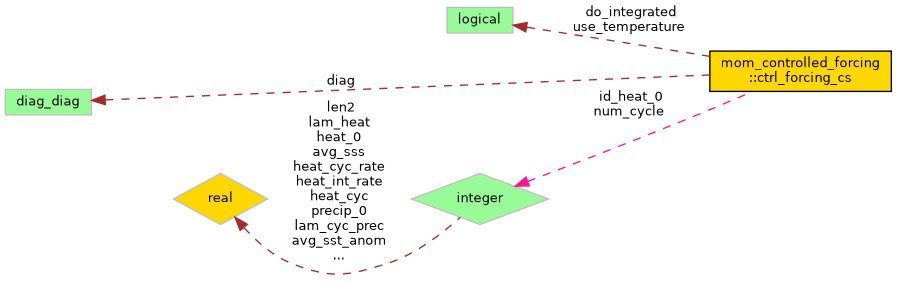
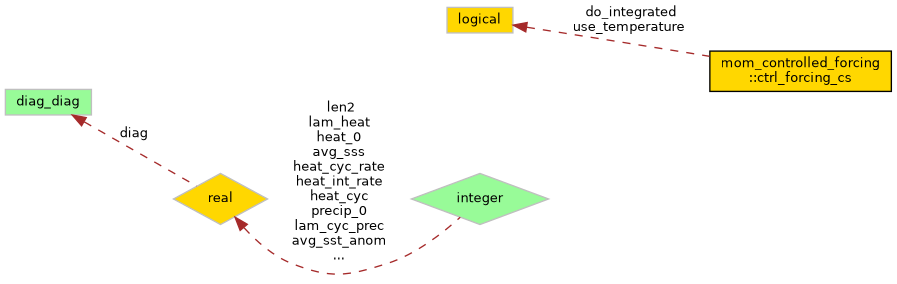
(480, 20) -> (480, 20)
(407, 87) -> (140, 154)
(641, 138) -> none
